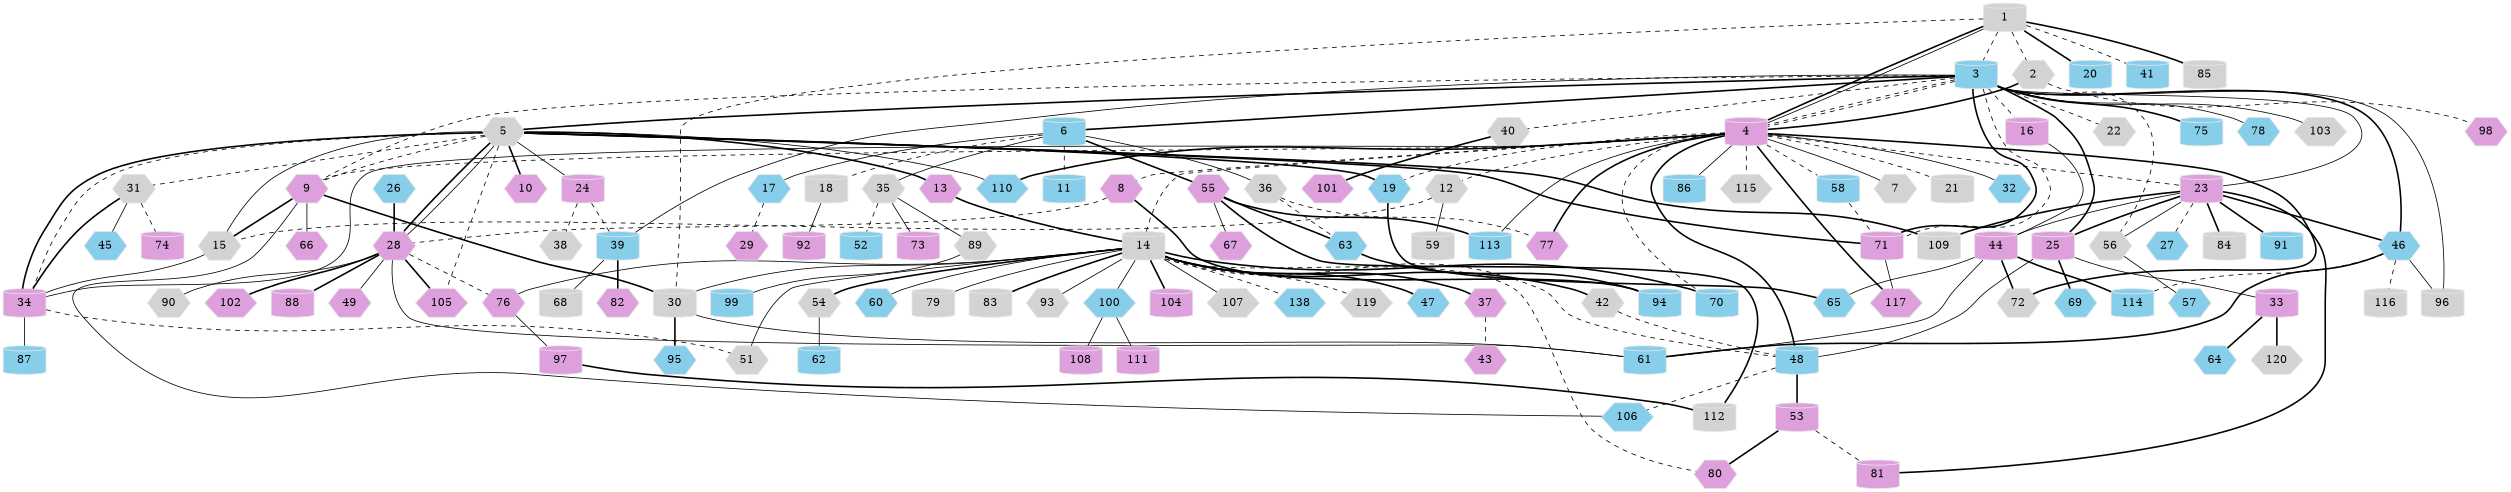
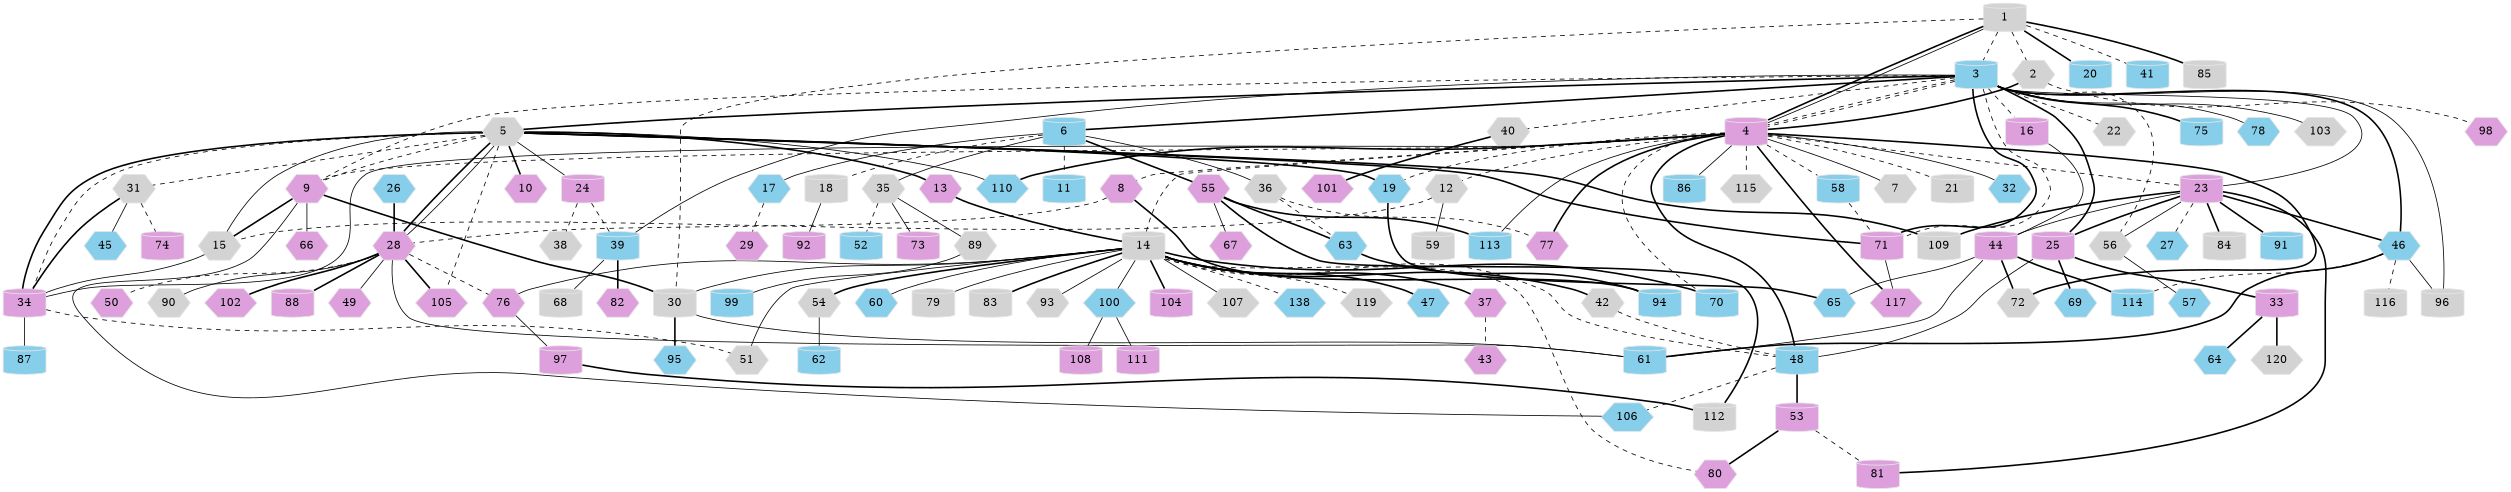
(2169, 280) -> (2169, 280)
none -> (112, 303)
